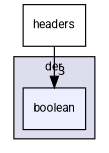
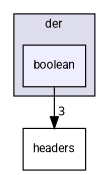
(54, 64) -> (54, 103)
